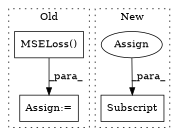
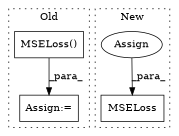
(132, 108) -> (132, 108)
